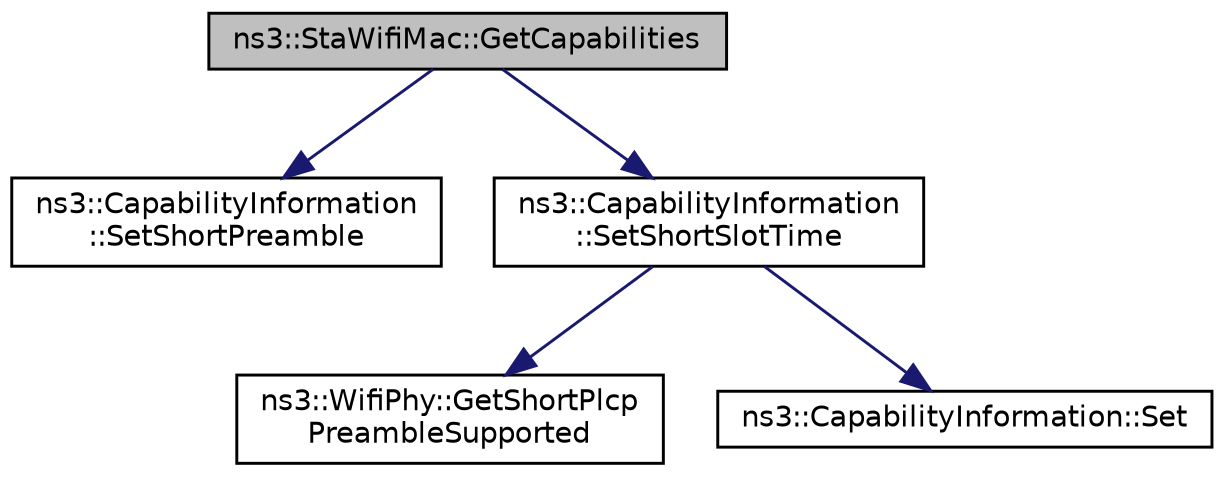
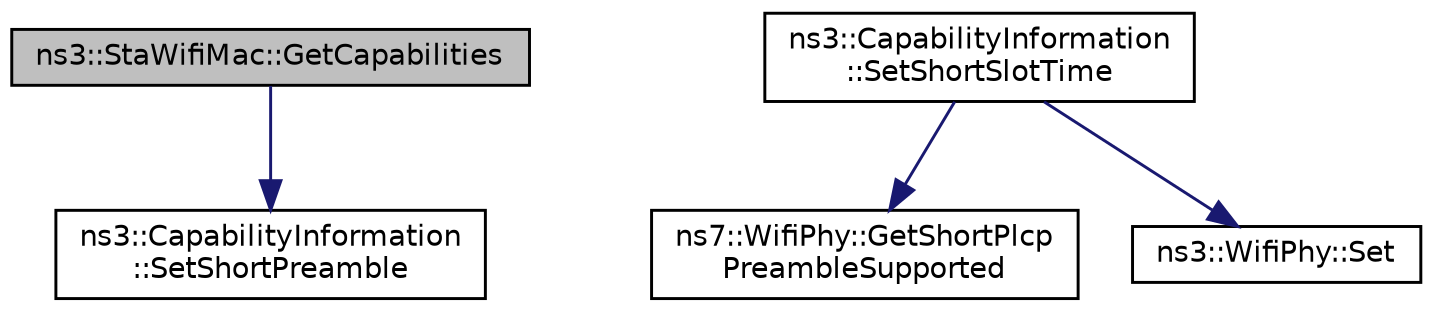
(565, 115) -> none
(450, 419) -> (865, 254)
(965, 419) -> (1277, 254)
